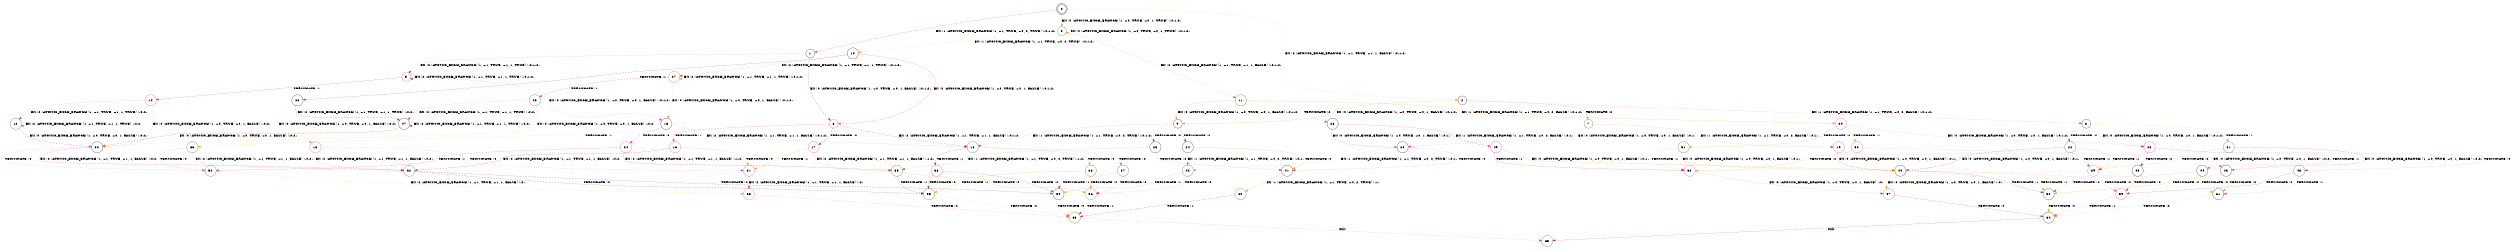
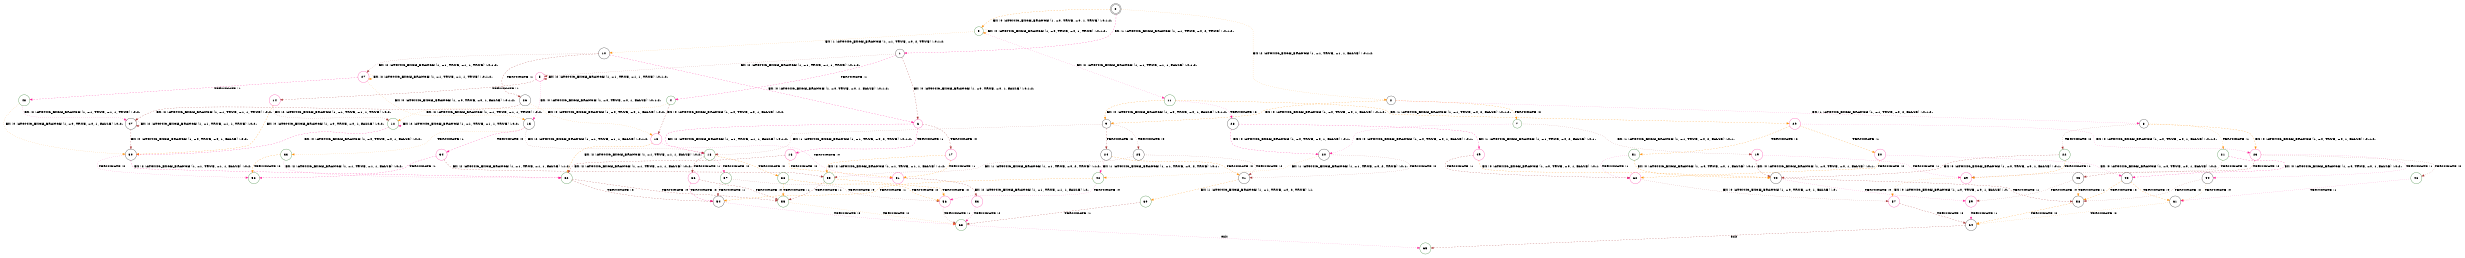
none -> (671, 100)
(478, 187) -> none
(2213, 188) -> none
